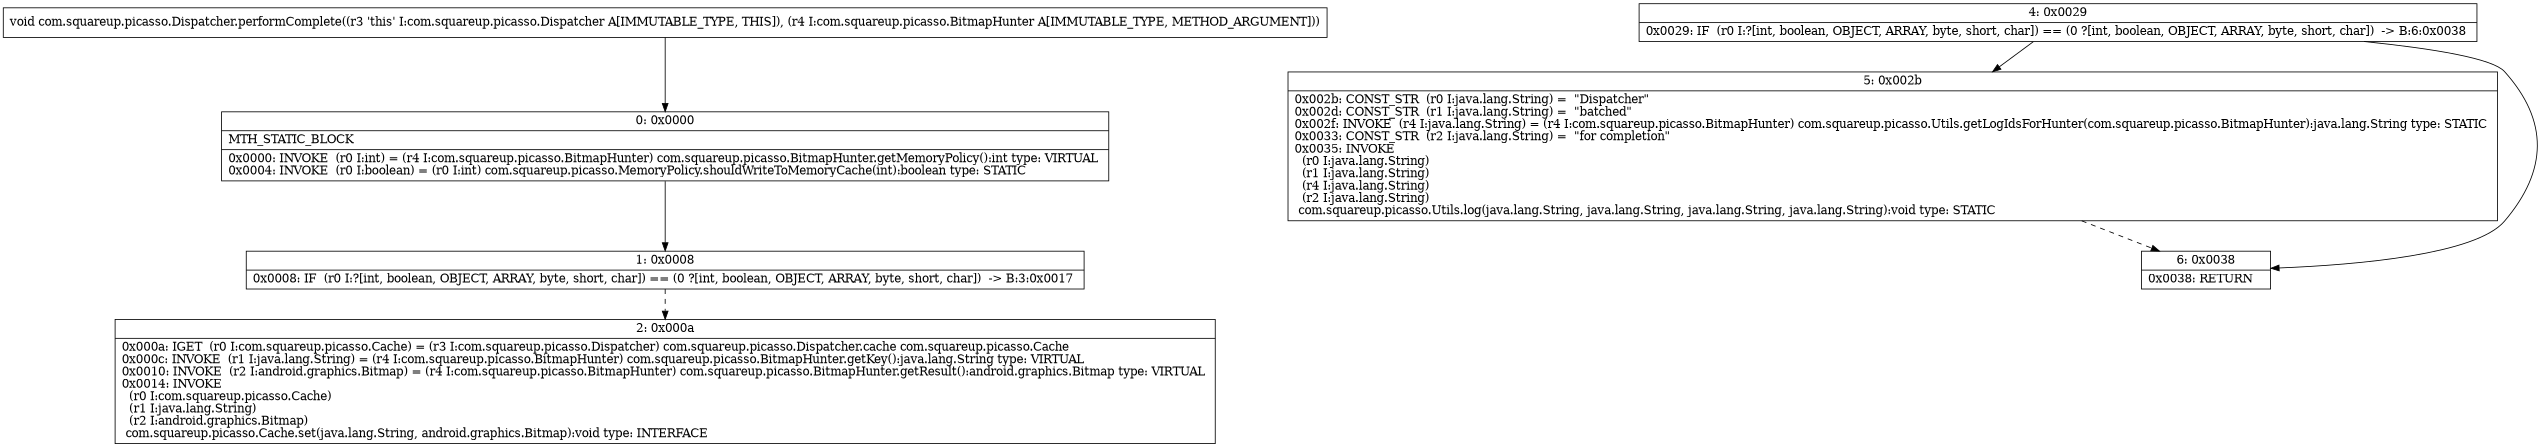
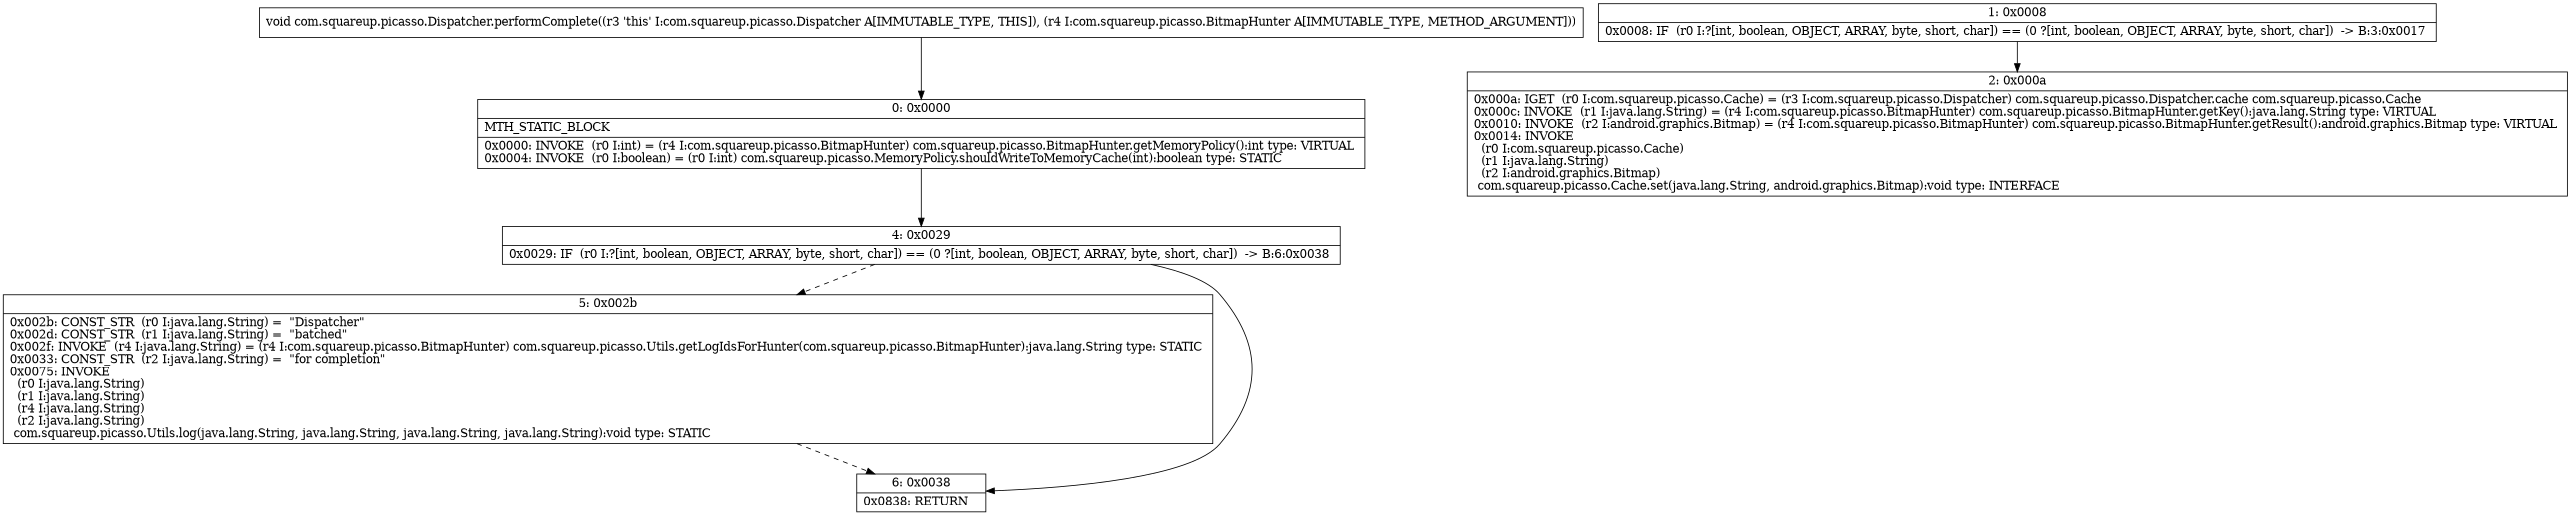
(2016, 54) -> (840, 278)
(1348, 149) -> (64, 372)
(665, 212) -> (921, 193)
(2206, 279) -> (921, 502)
(665, 300) -> (2017, 52)
